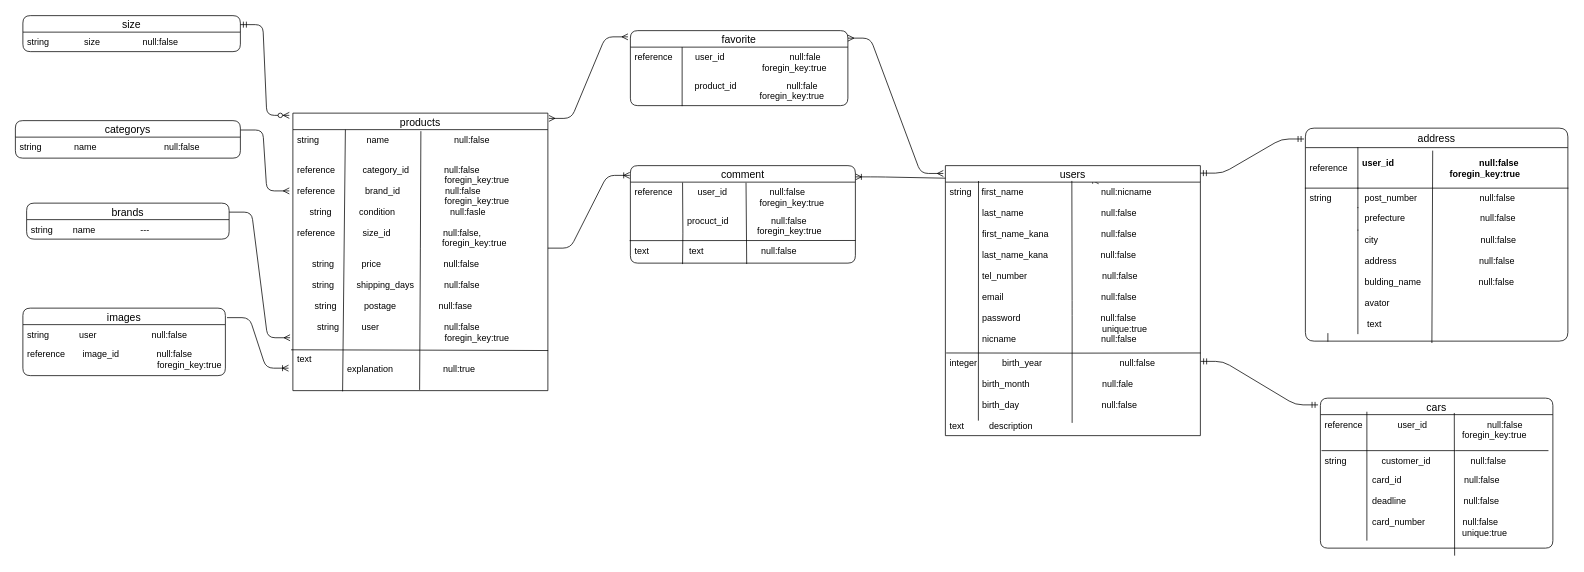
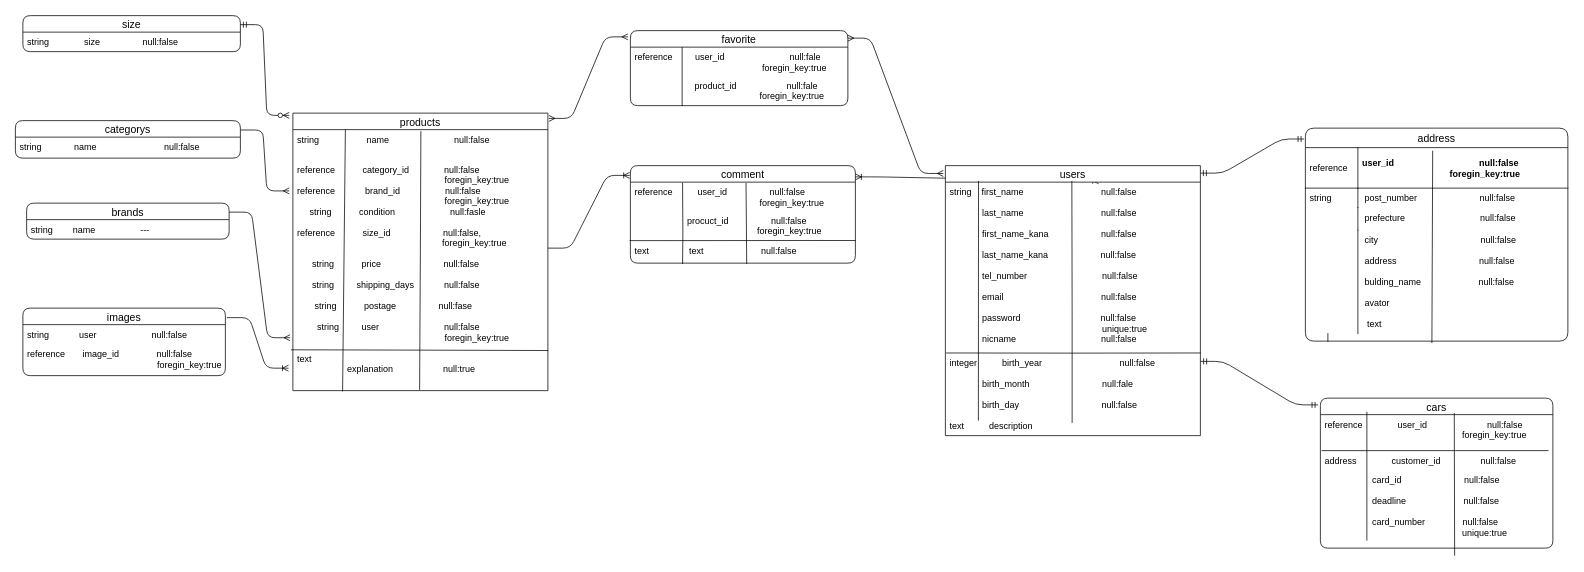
(1081, 192) -> (1076, 192)
(1444, 461) -> (1447, 461)
